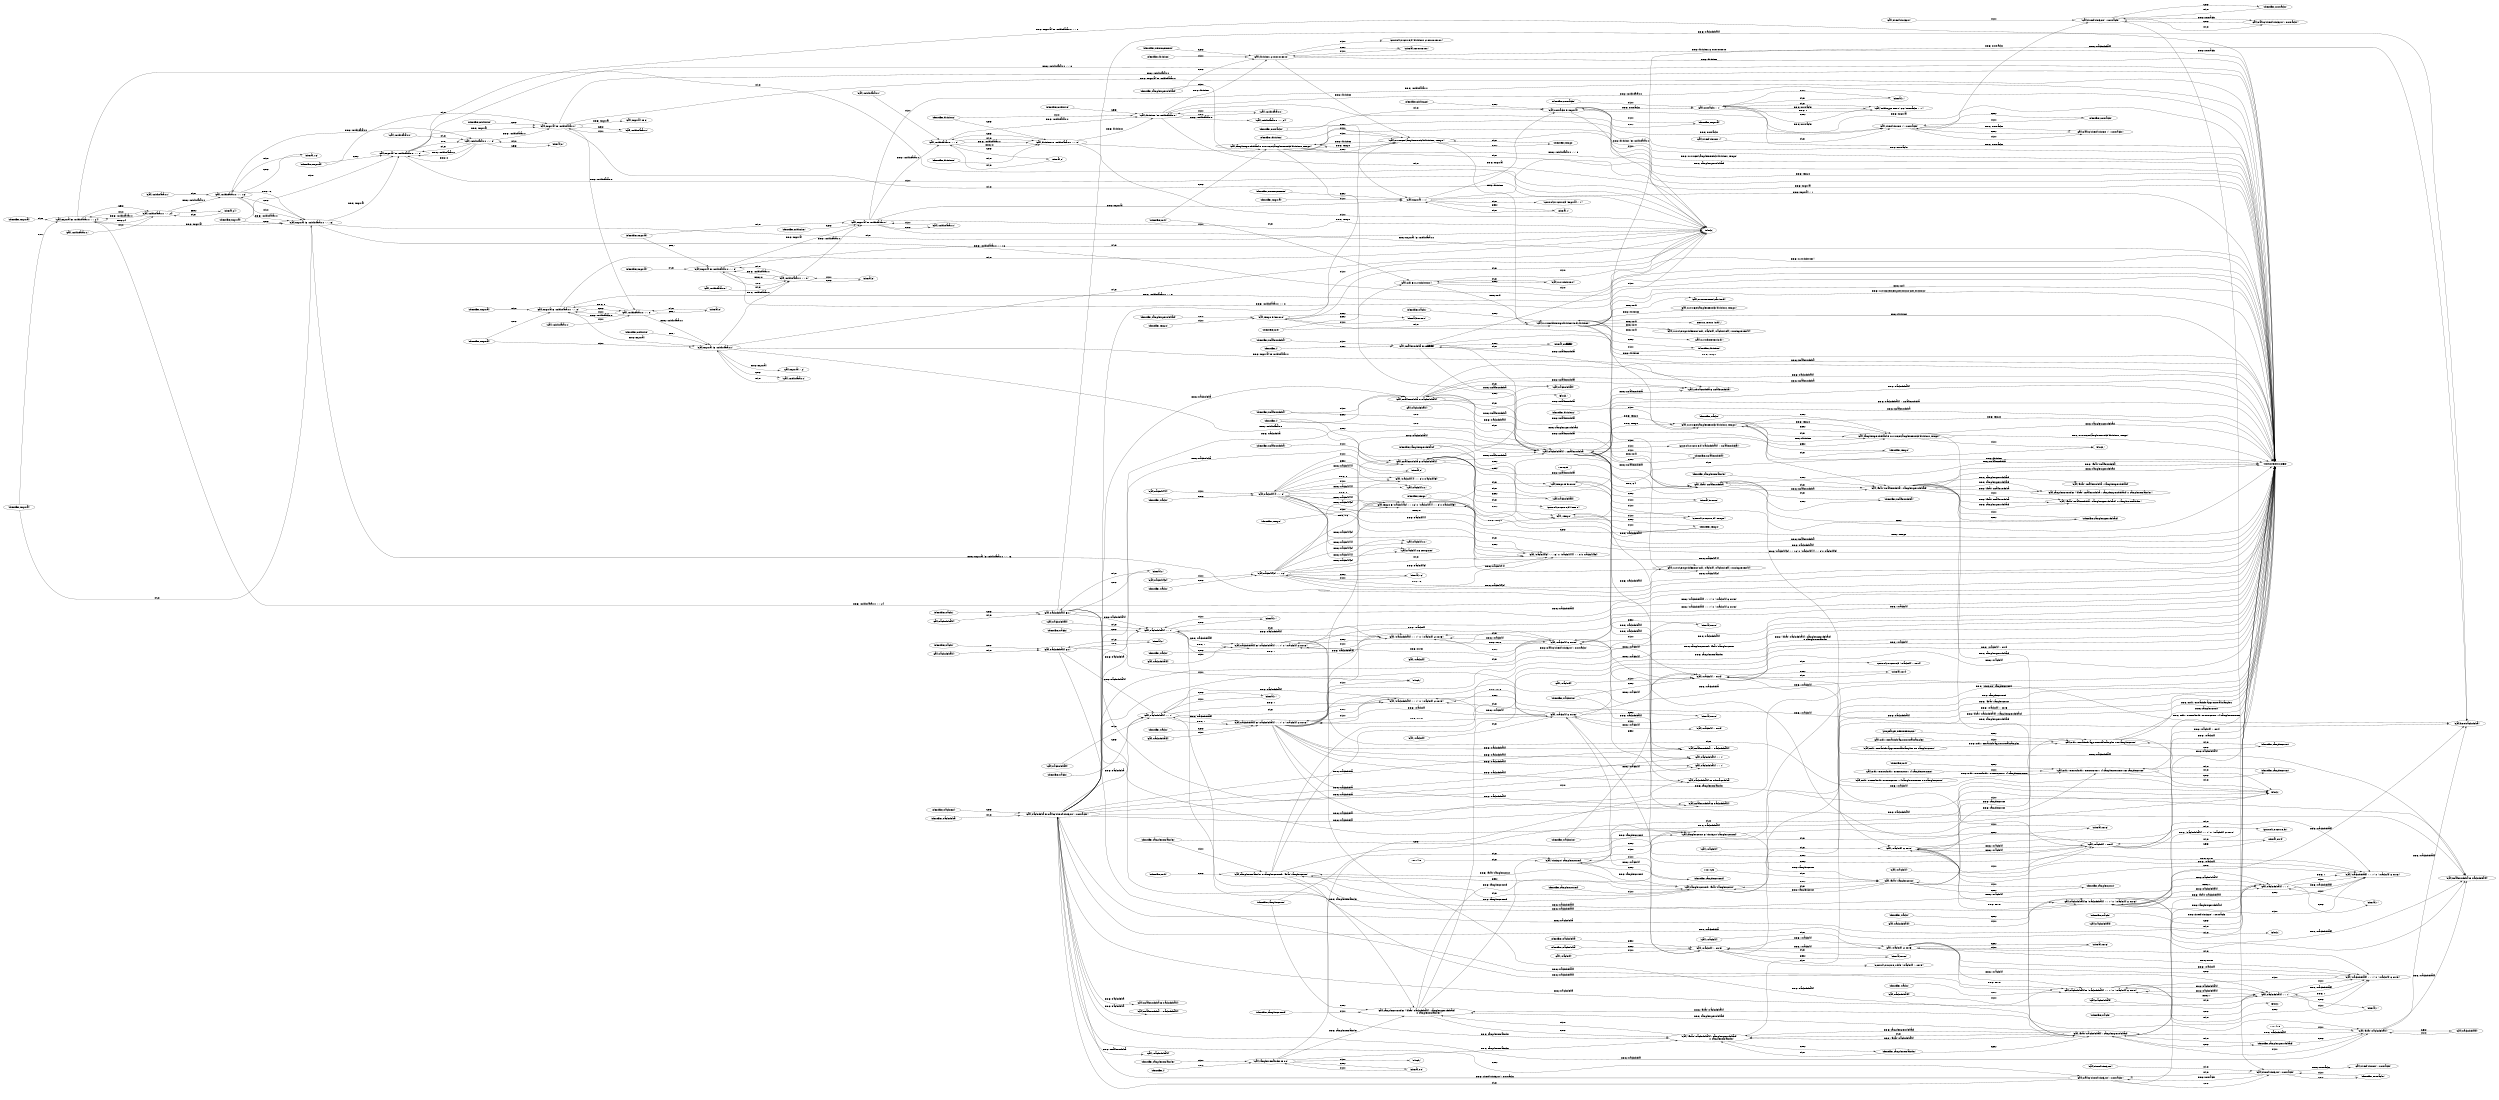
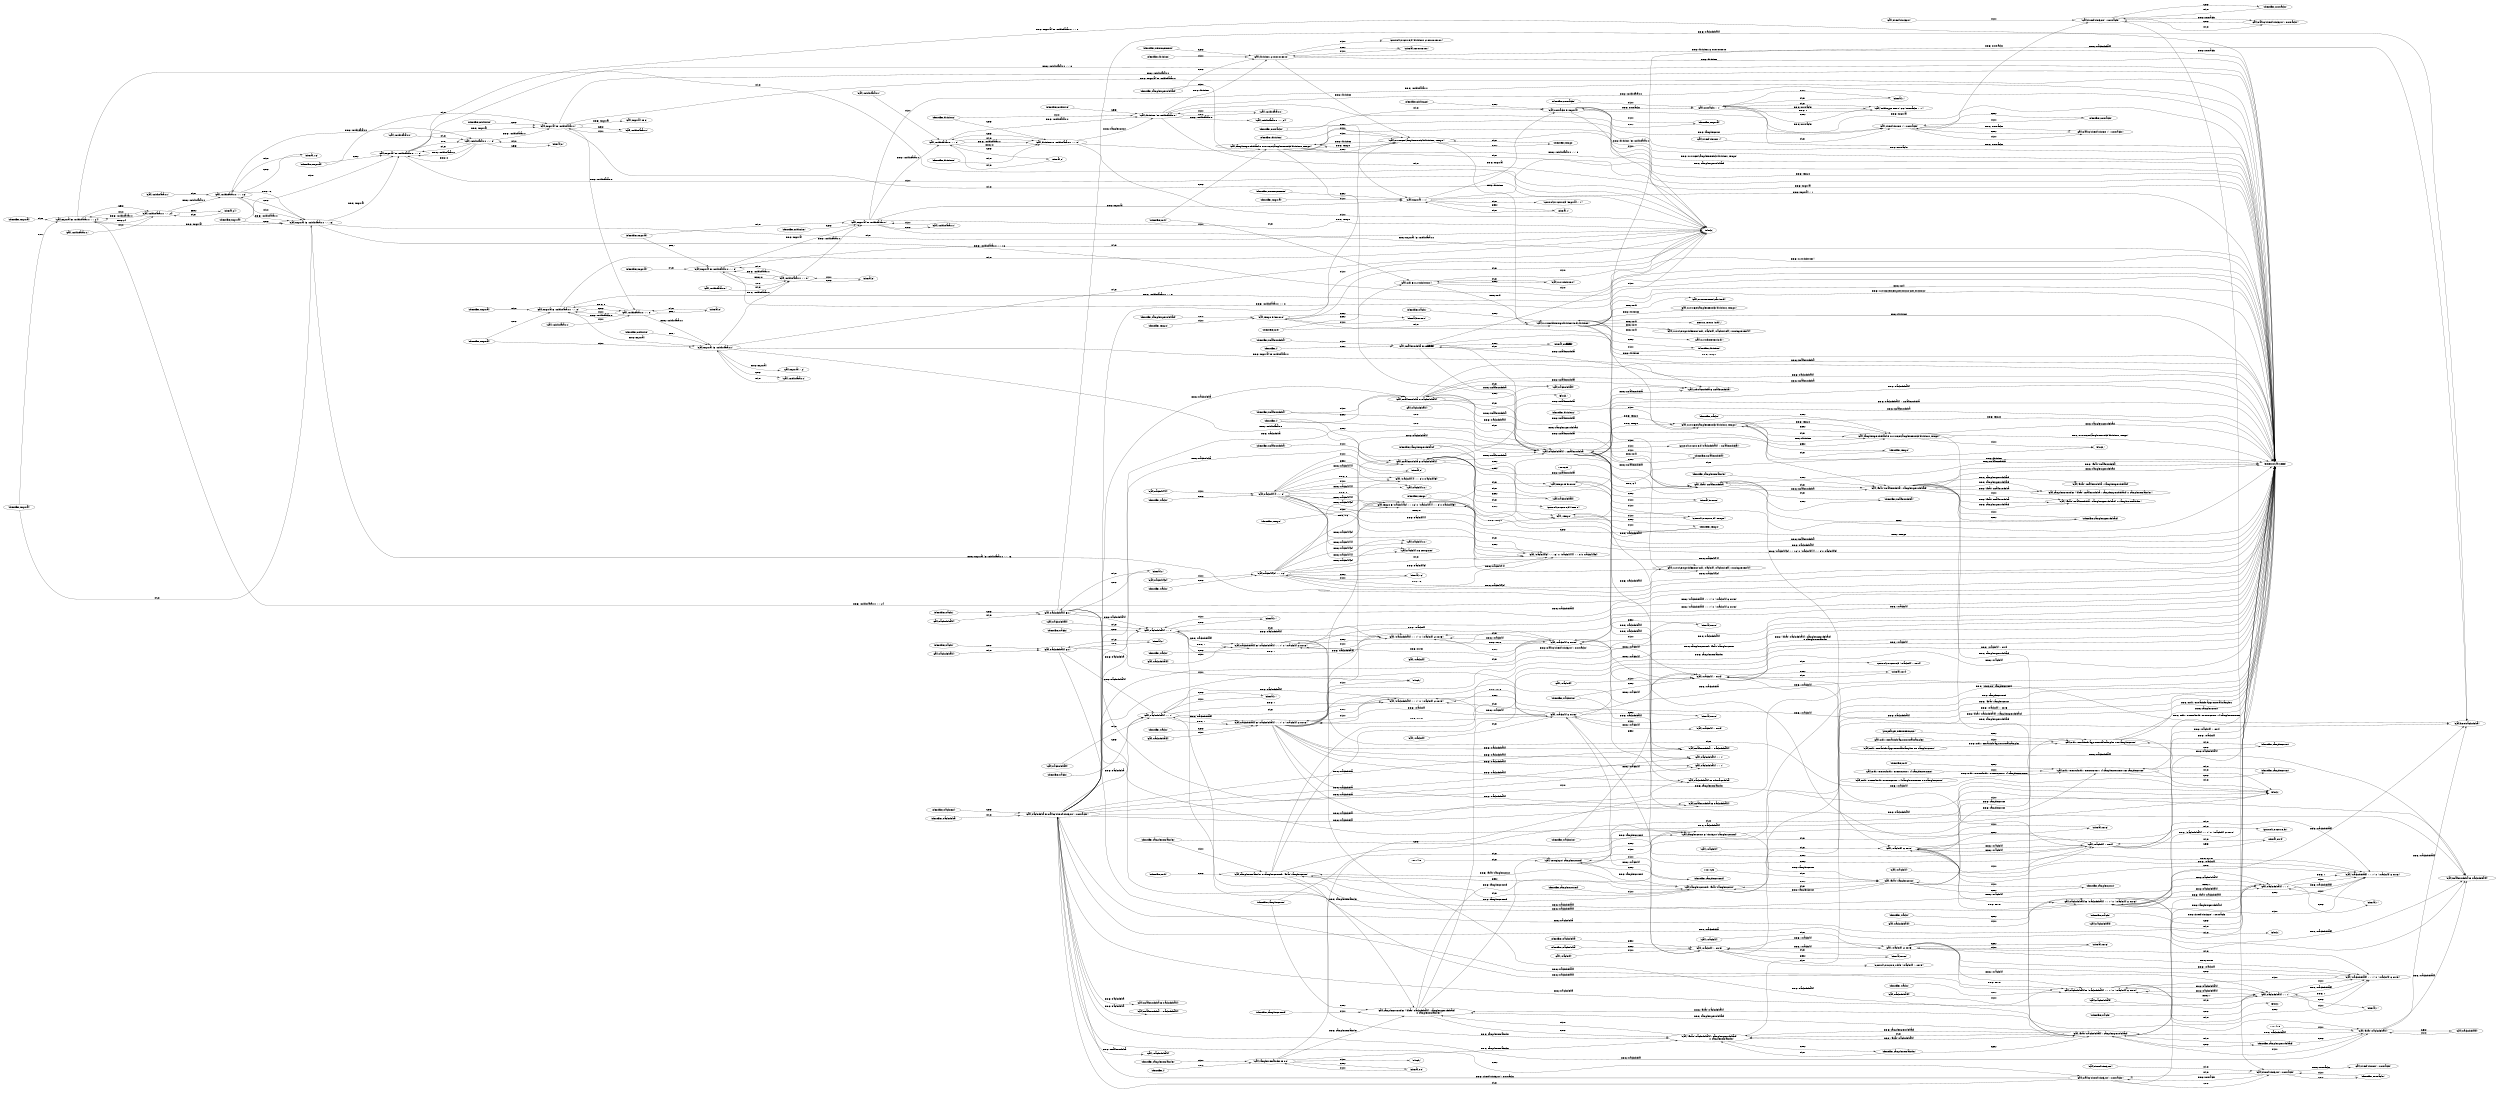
(1115, 129) -> (1115, 129)
(1709, 132) -> (1709, 132)
(2275, 464) -> (2275, 464)
(1563, 861) -> (1563, 861)
